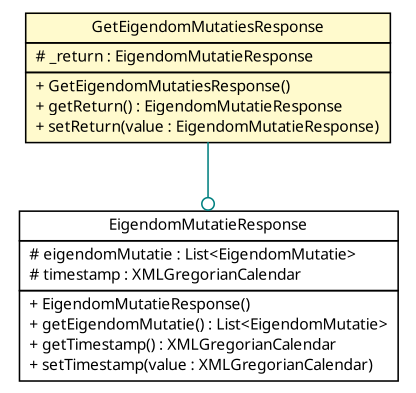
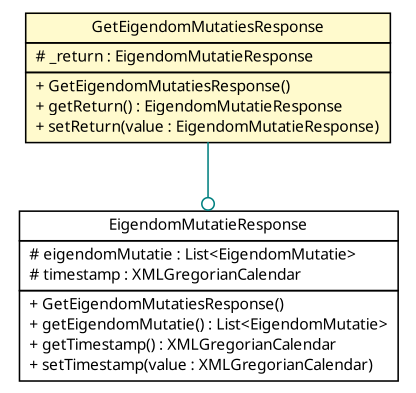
(140, 305) -> (157, 305)
